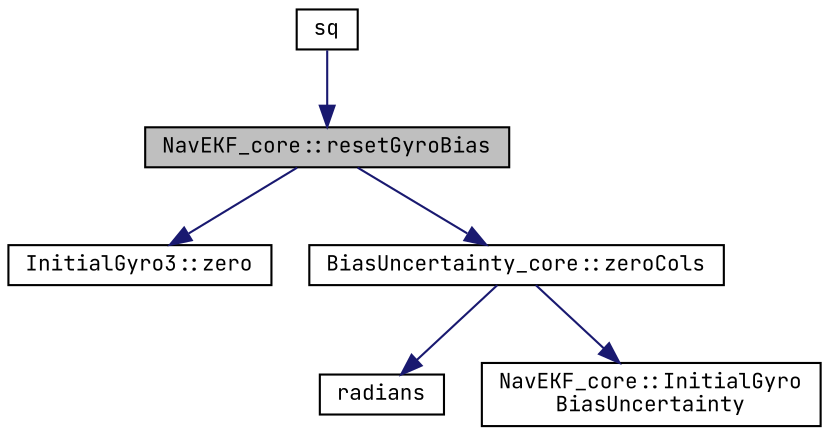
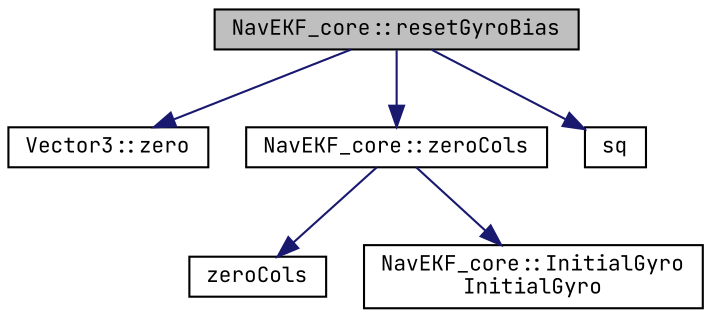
(327, 78) -> (499, 85)
(140, 265) -> (108, 147)
(517, 265) -> (397, 147)
(382, 395) -> (258, 277)
(651, 395) -> (533, 277)
